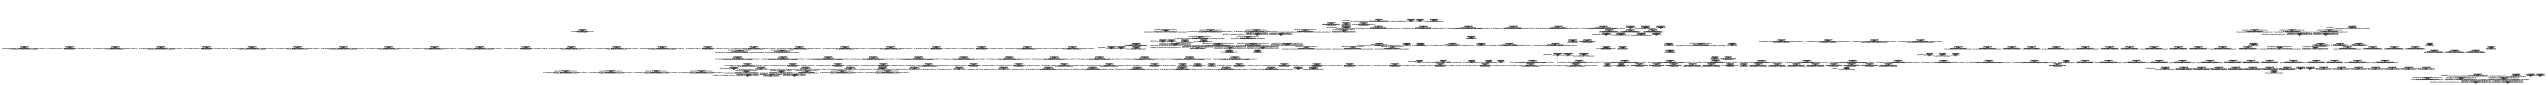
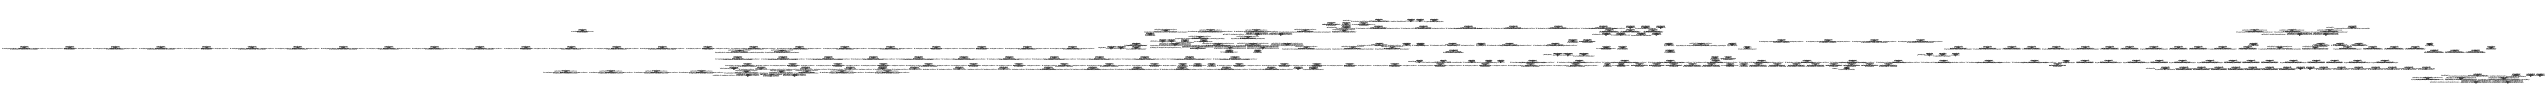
(1375, 38) -> (1227, 28)
none -> (1324, 51)
(2139, 72) -> (1736, 33)
